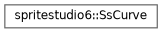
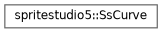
(81, 16) -> (81, 16)
